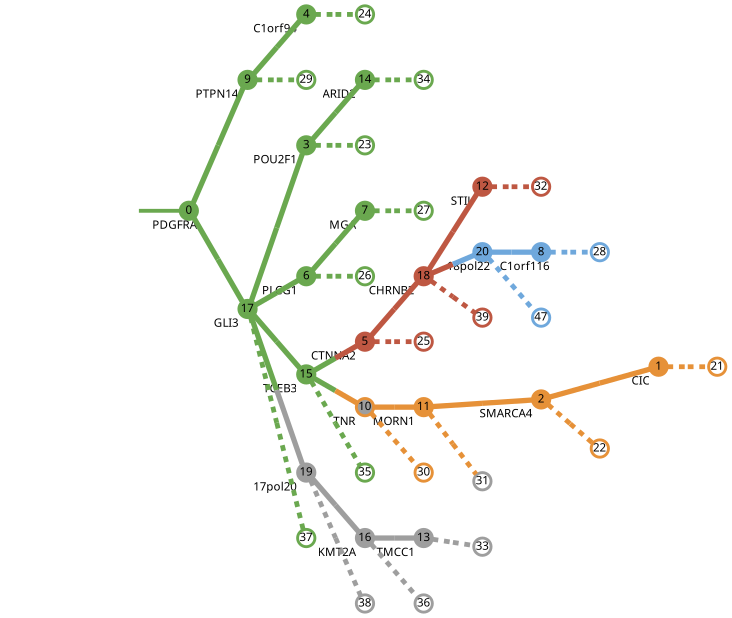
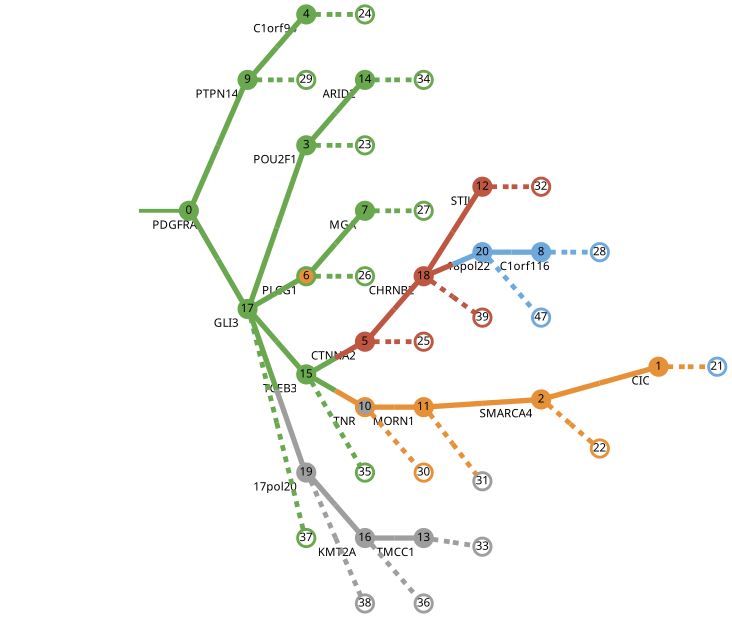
(306, 276) -> (306, 276)
(717, 367) -> (717, 367)
